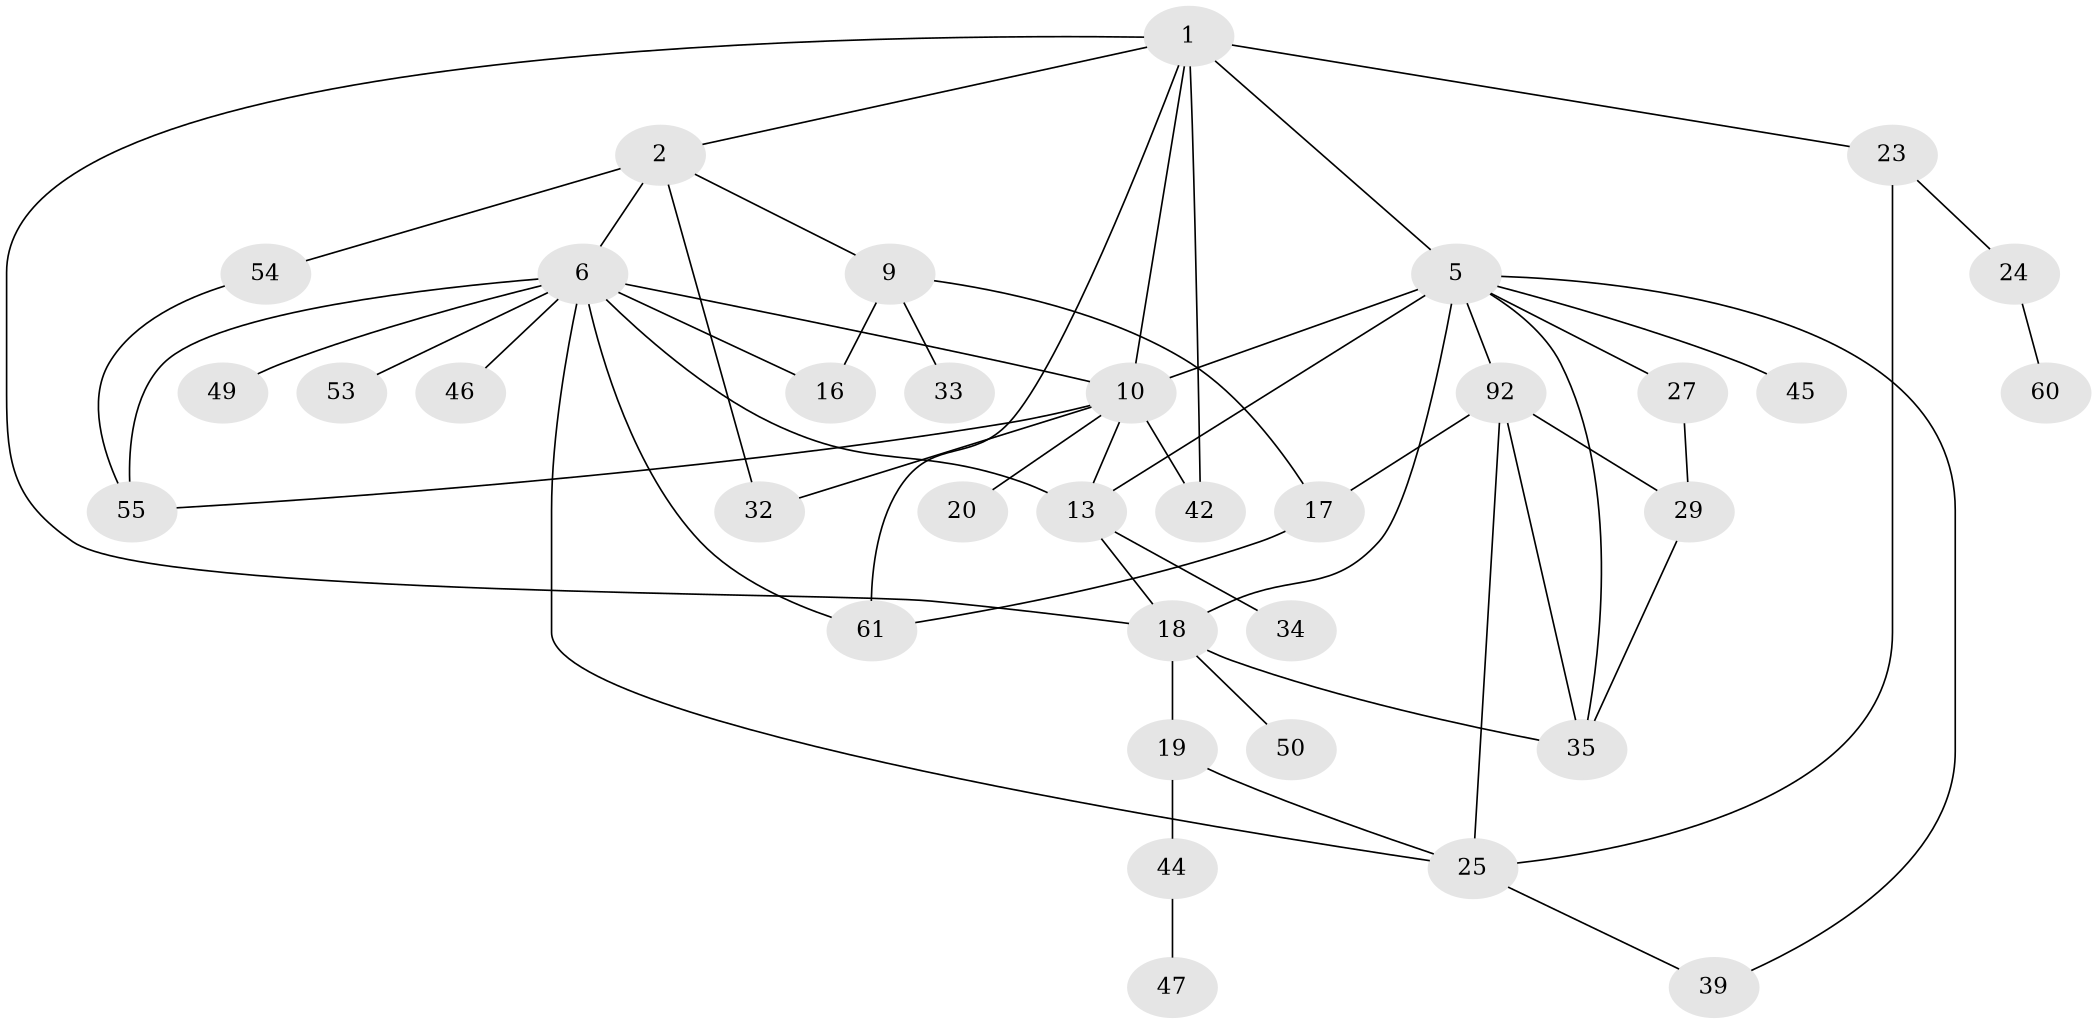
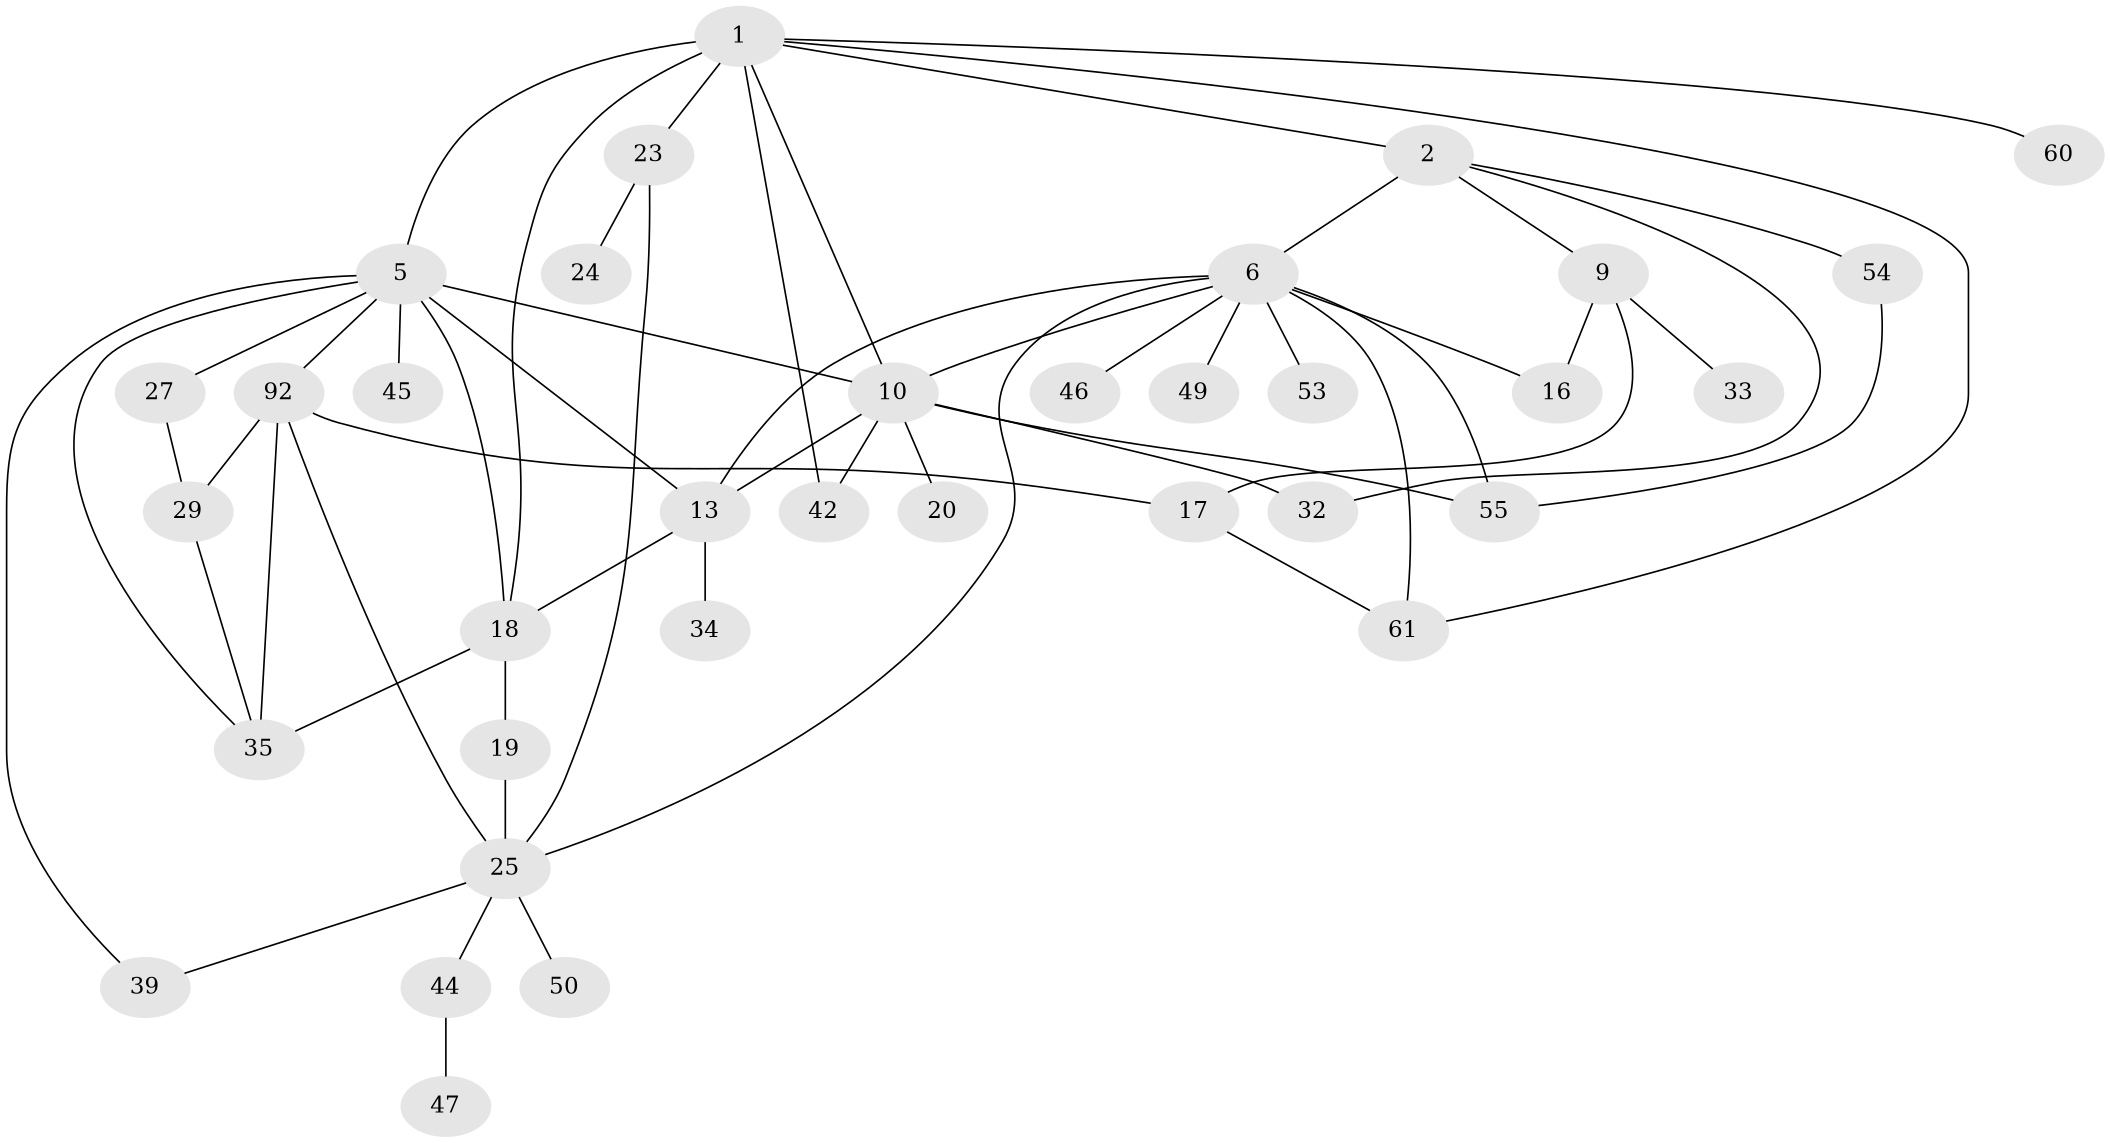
(2030, 334) -> (1407, 66)
(1232, 690) -> (535, 928)
(1172, 808) -> (476, 928)
